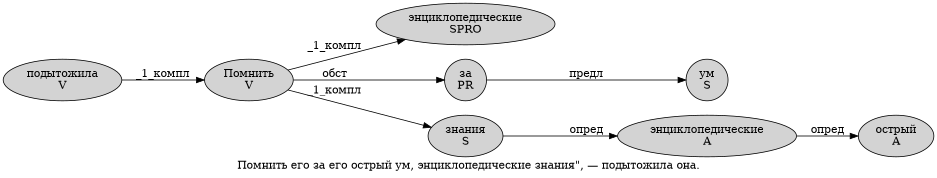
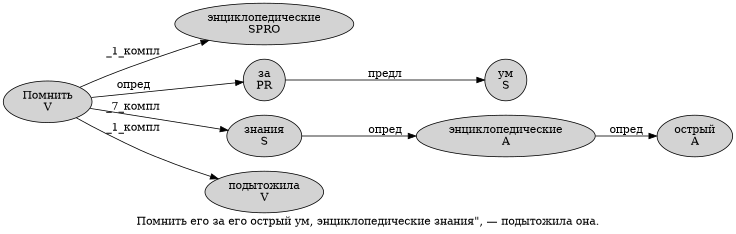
(335, 74) -> (133, 85)
(159, 80) -> (142, 151)
(335, 91) -> (133, 107)
